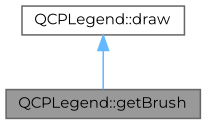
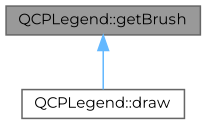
(103, 70) -> (103, 70)
